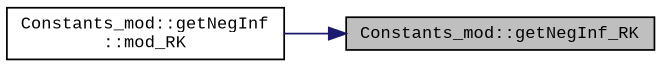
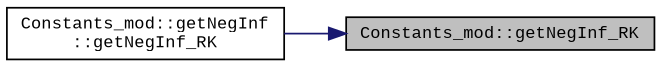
(146, 34) -> (146, 34)
